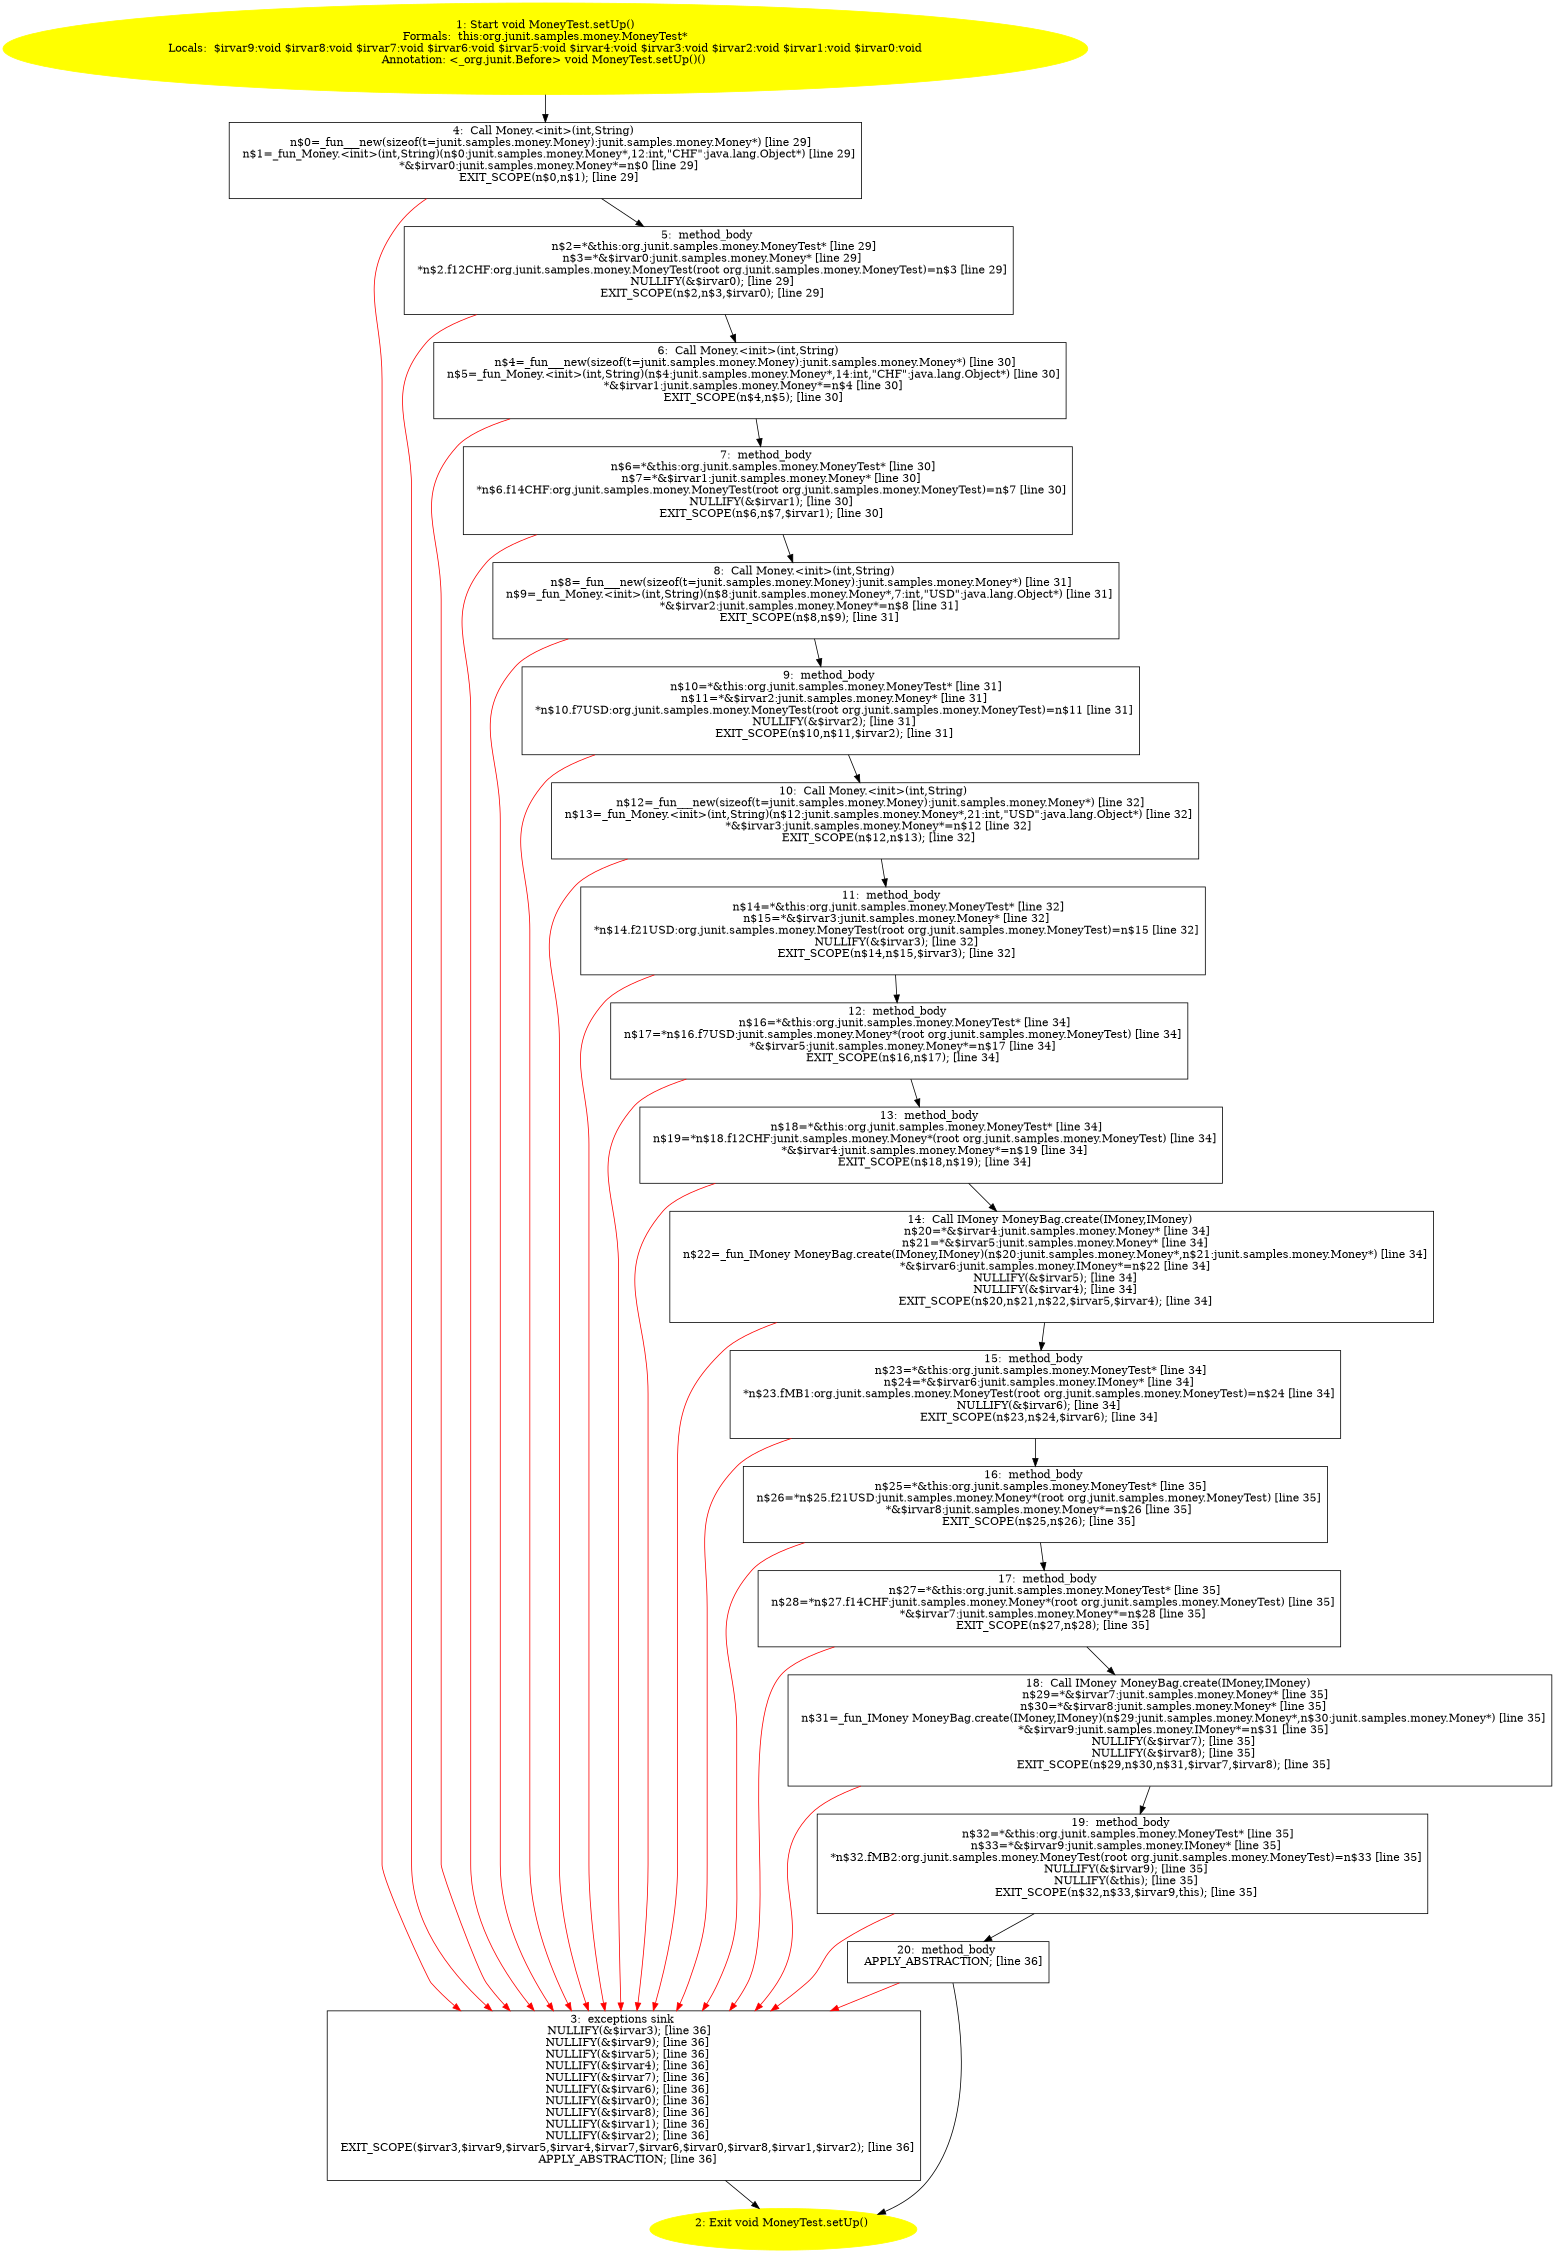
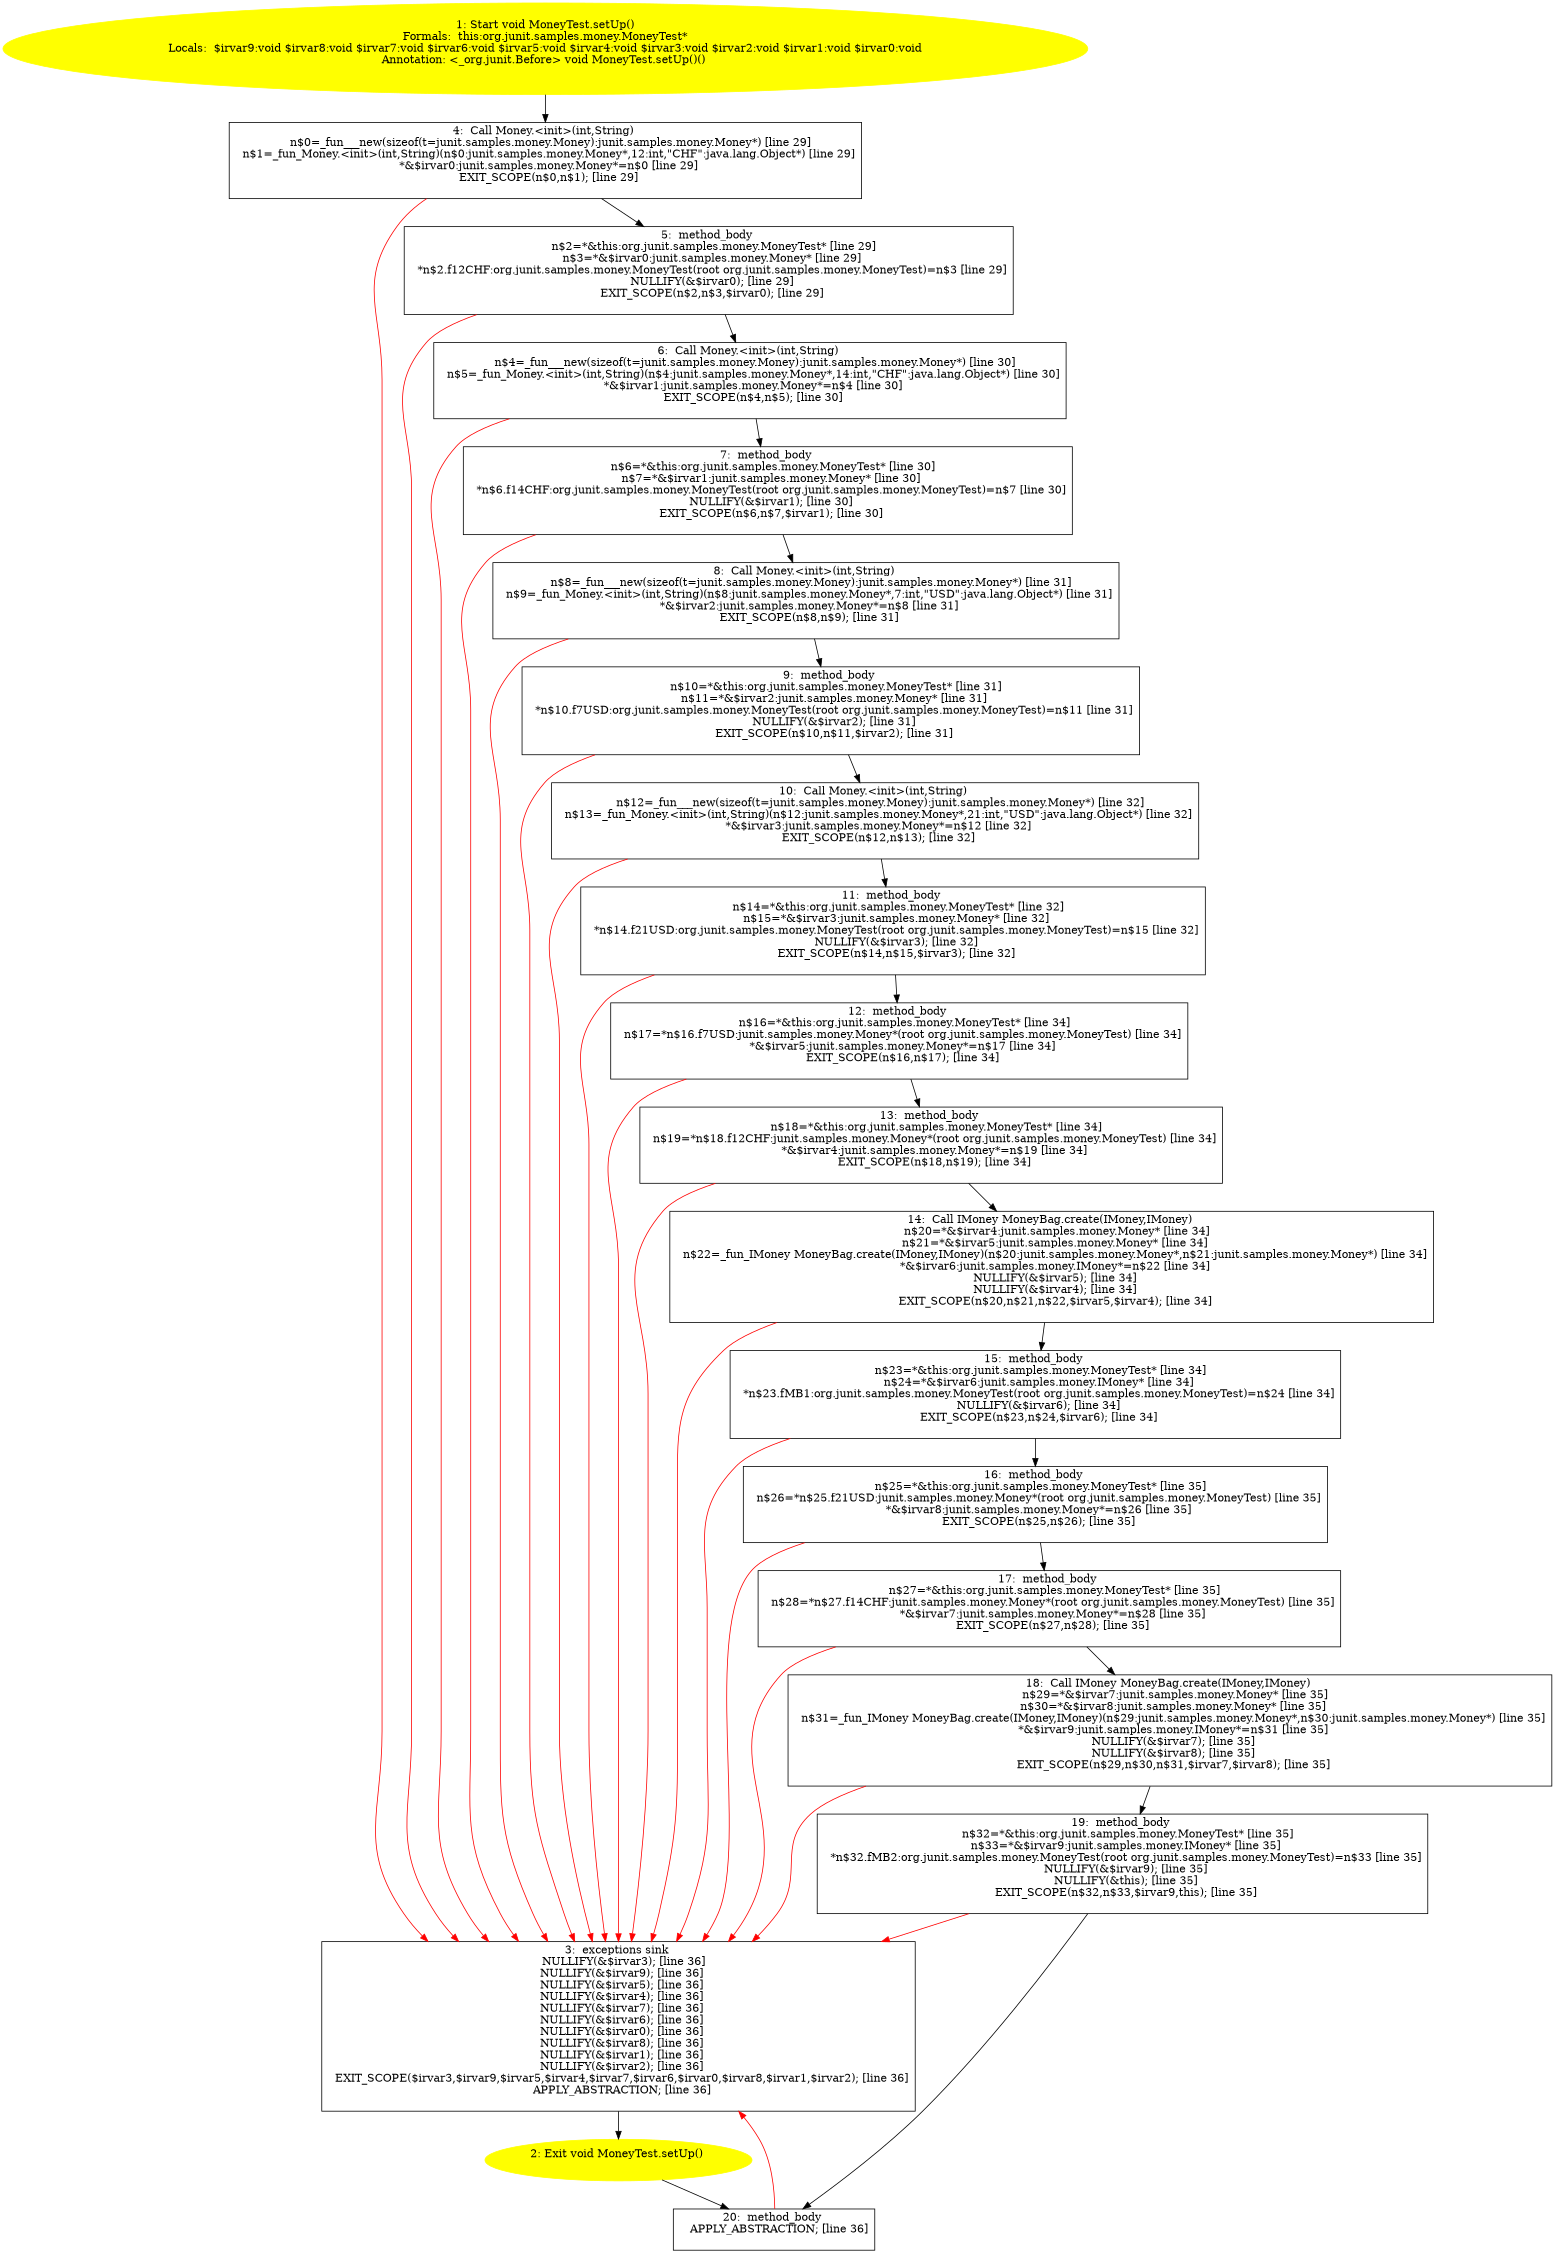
(957, 2111) -> (692, 2193)
